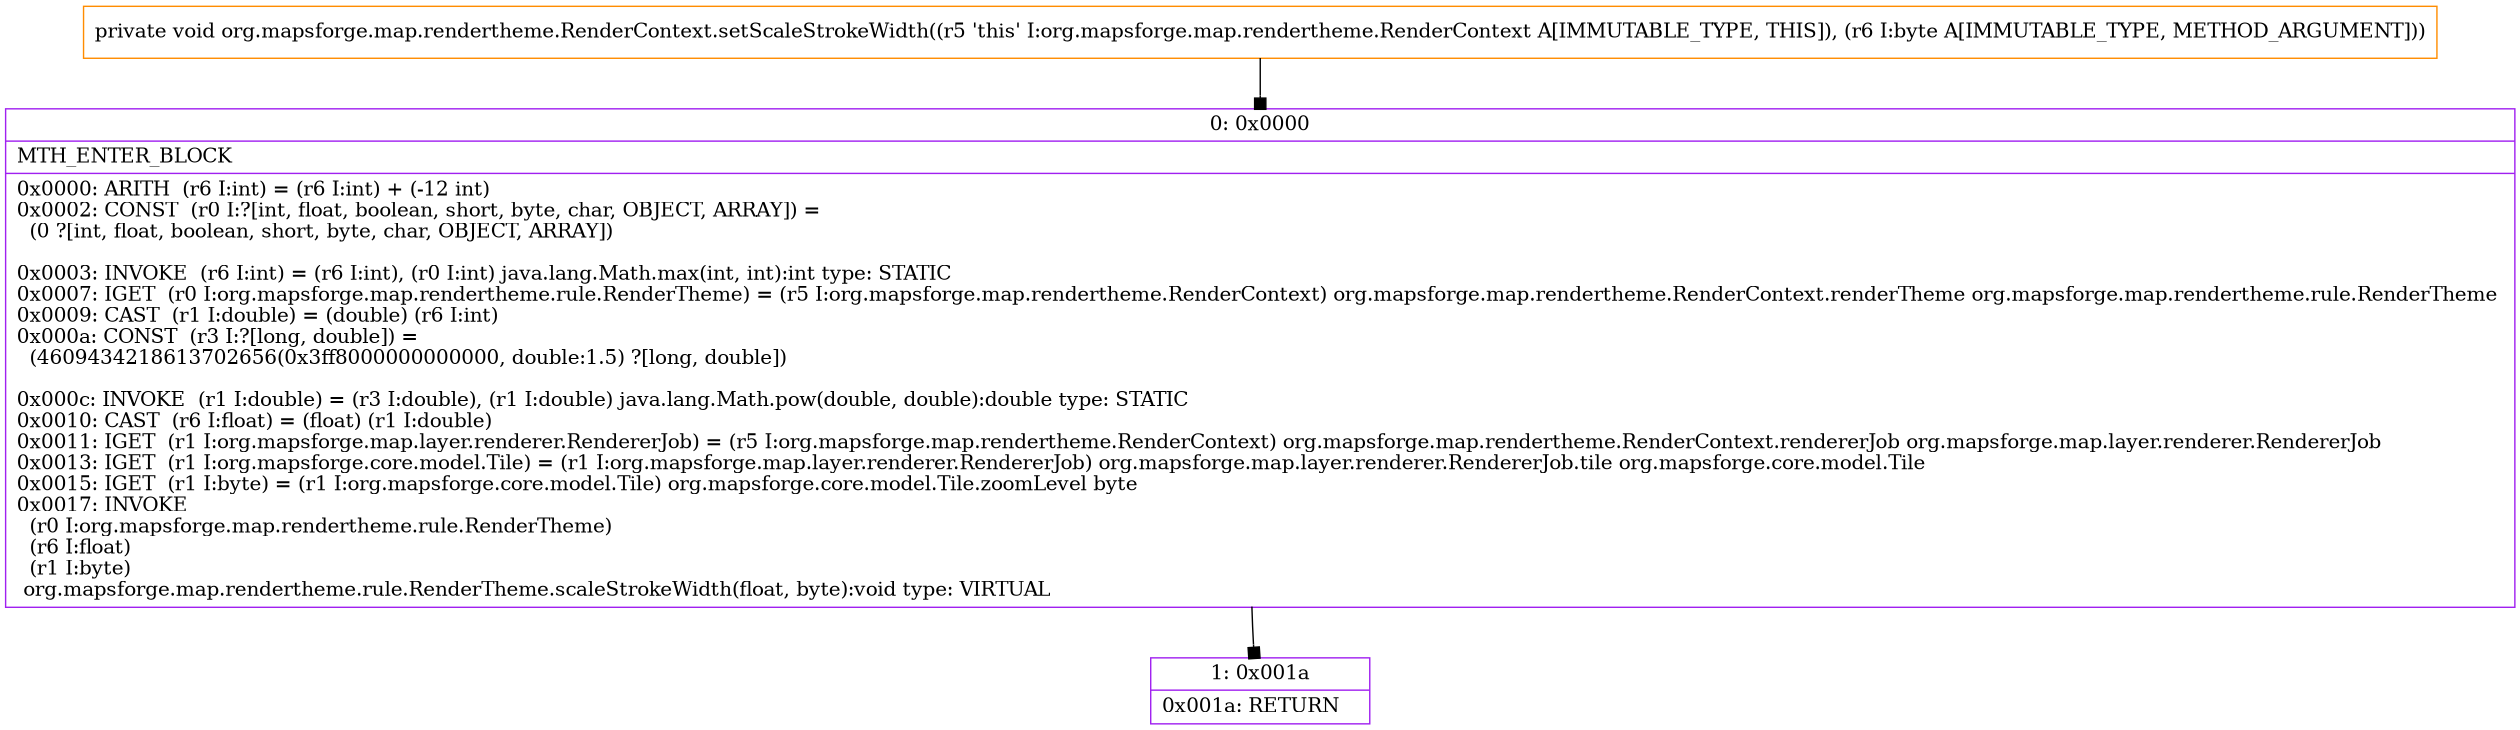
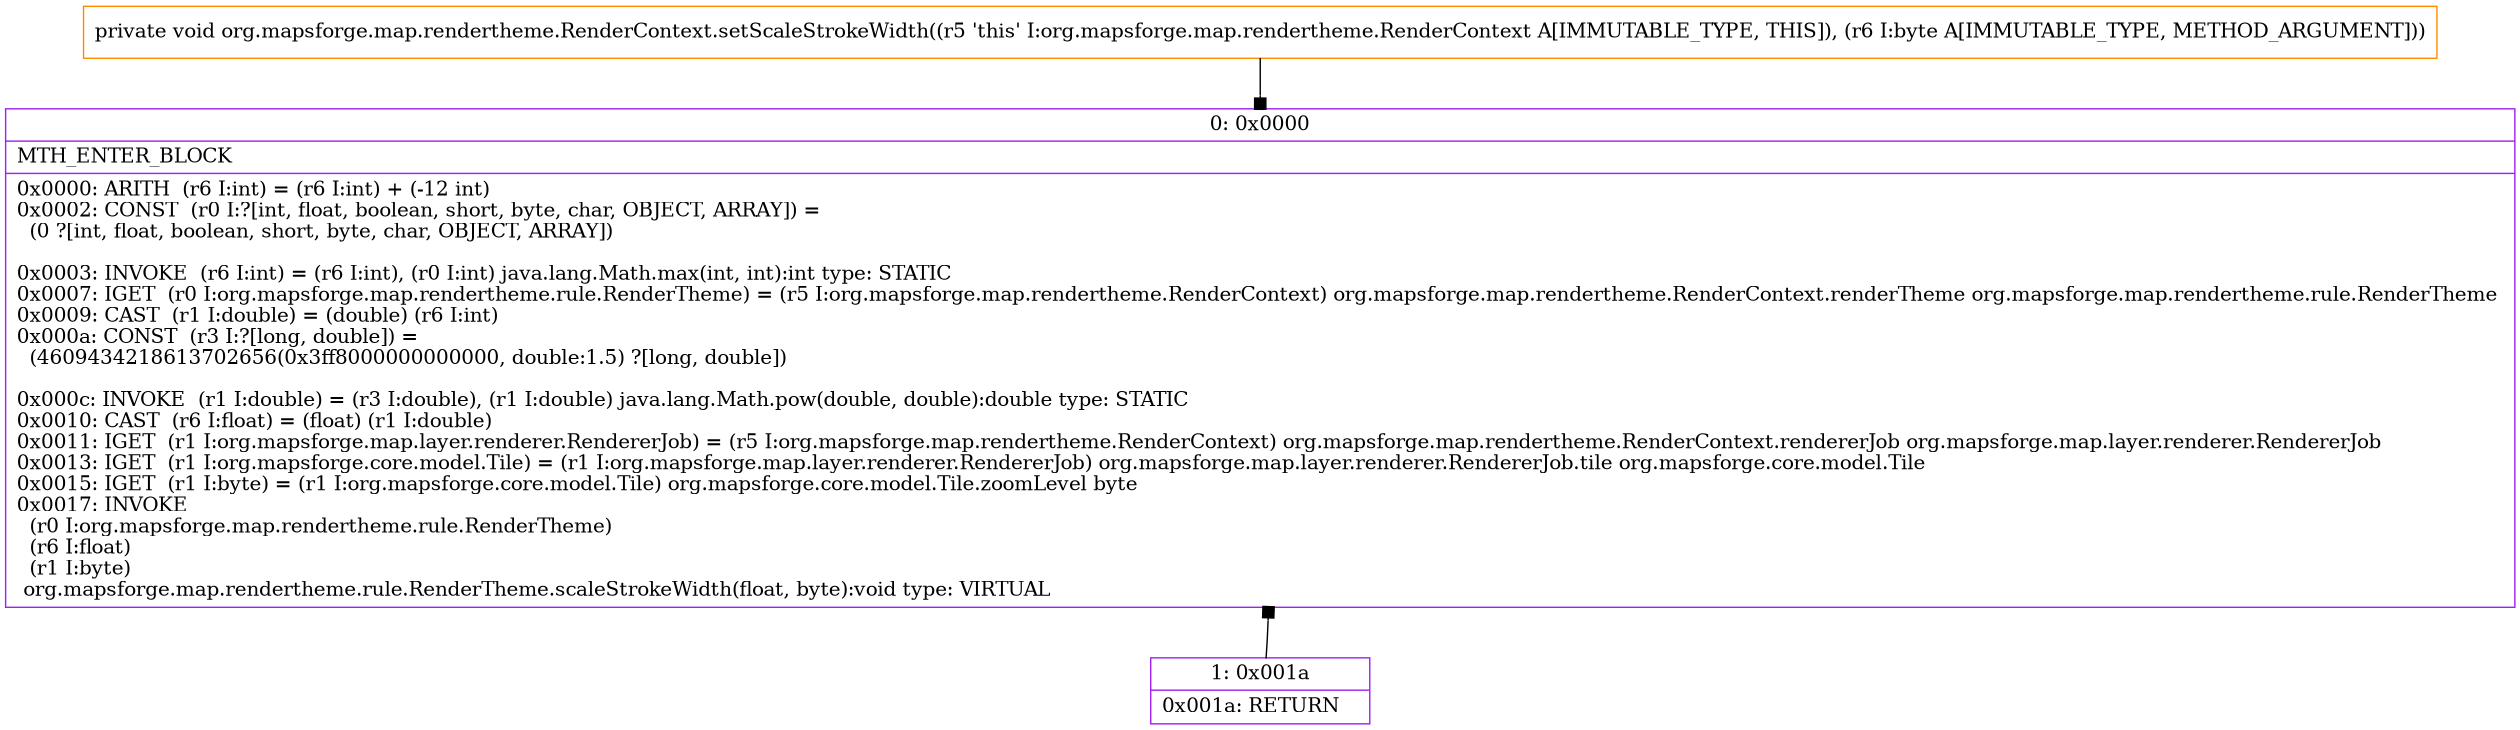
(1253, 625) -> (1267, 640)
